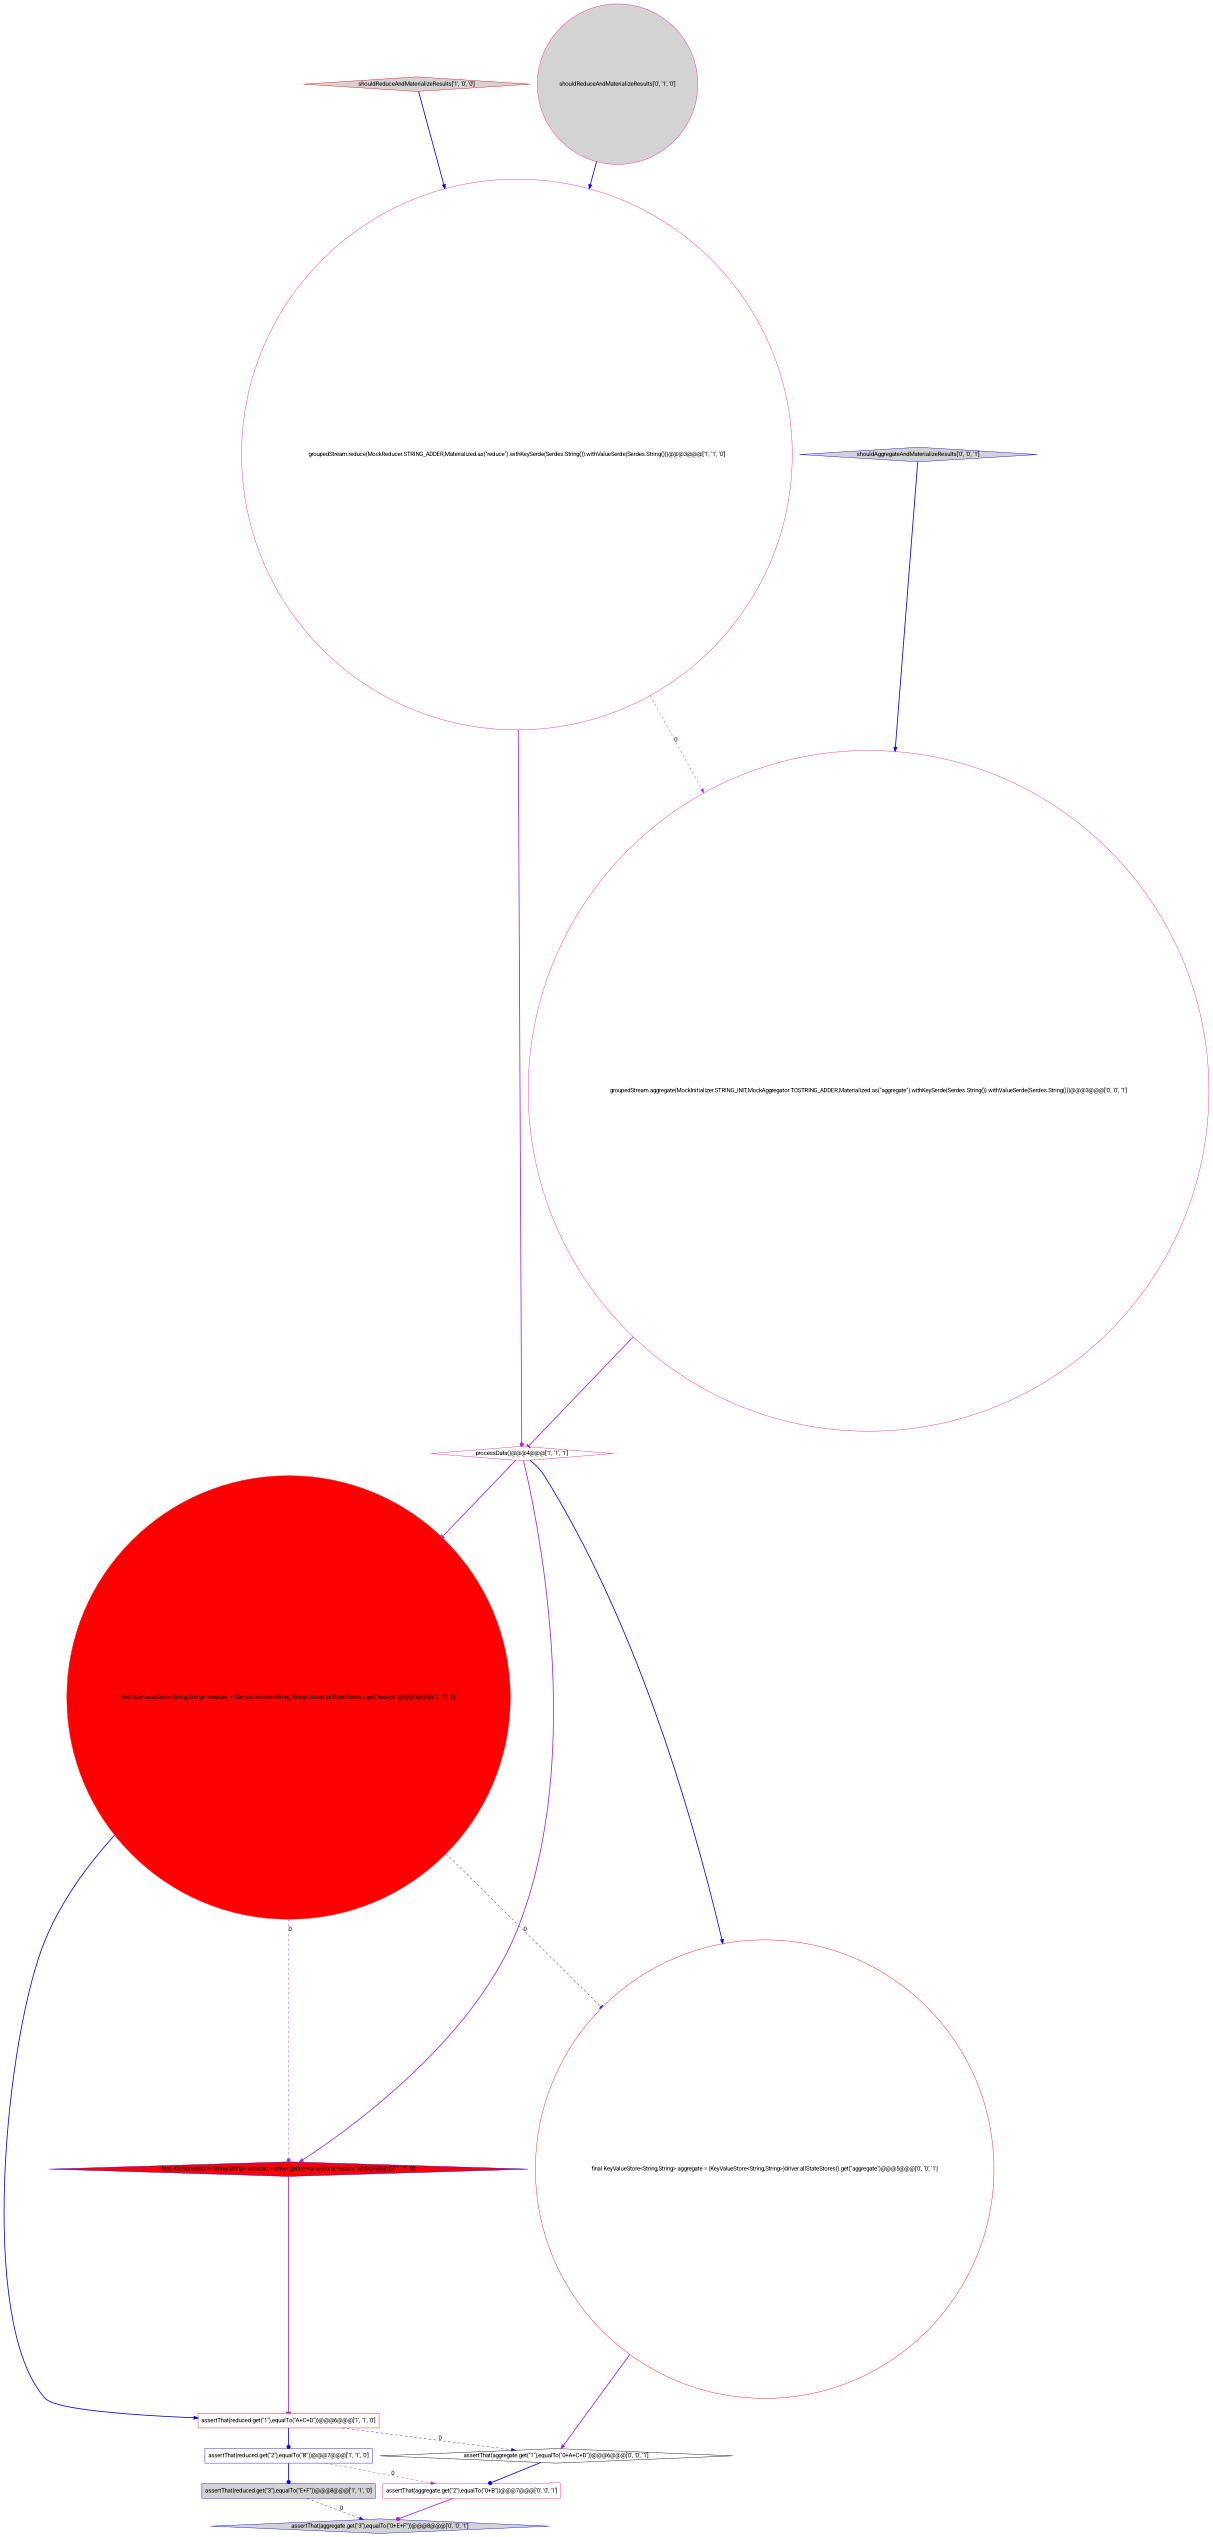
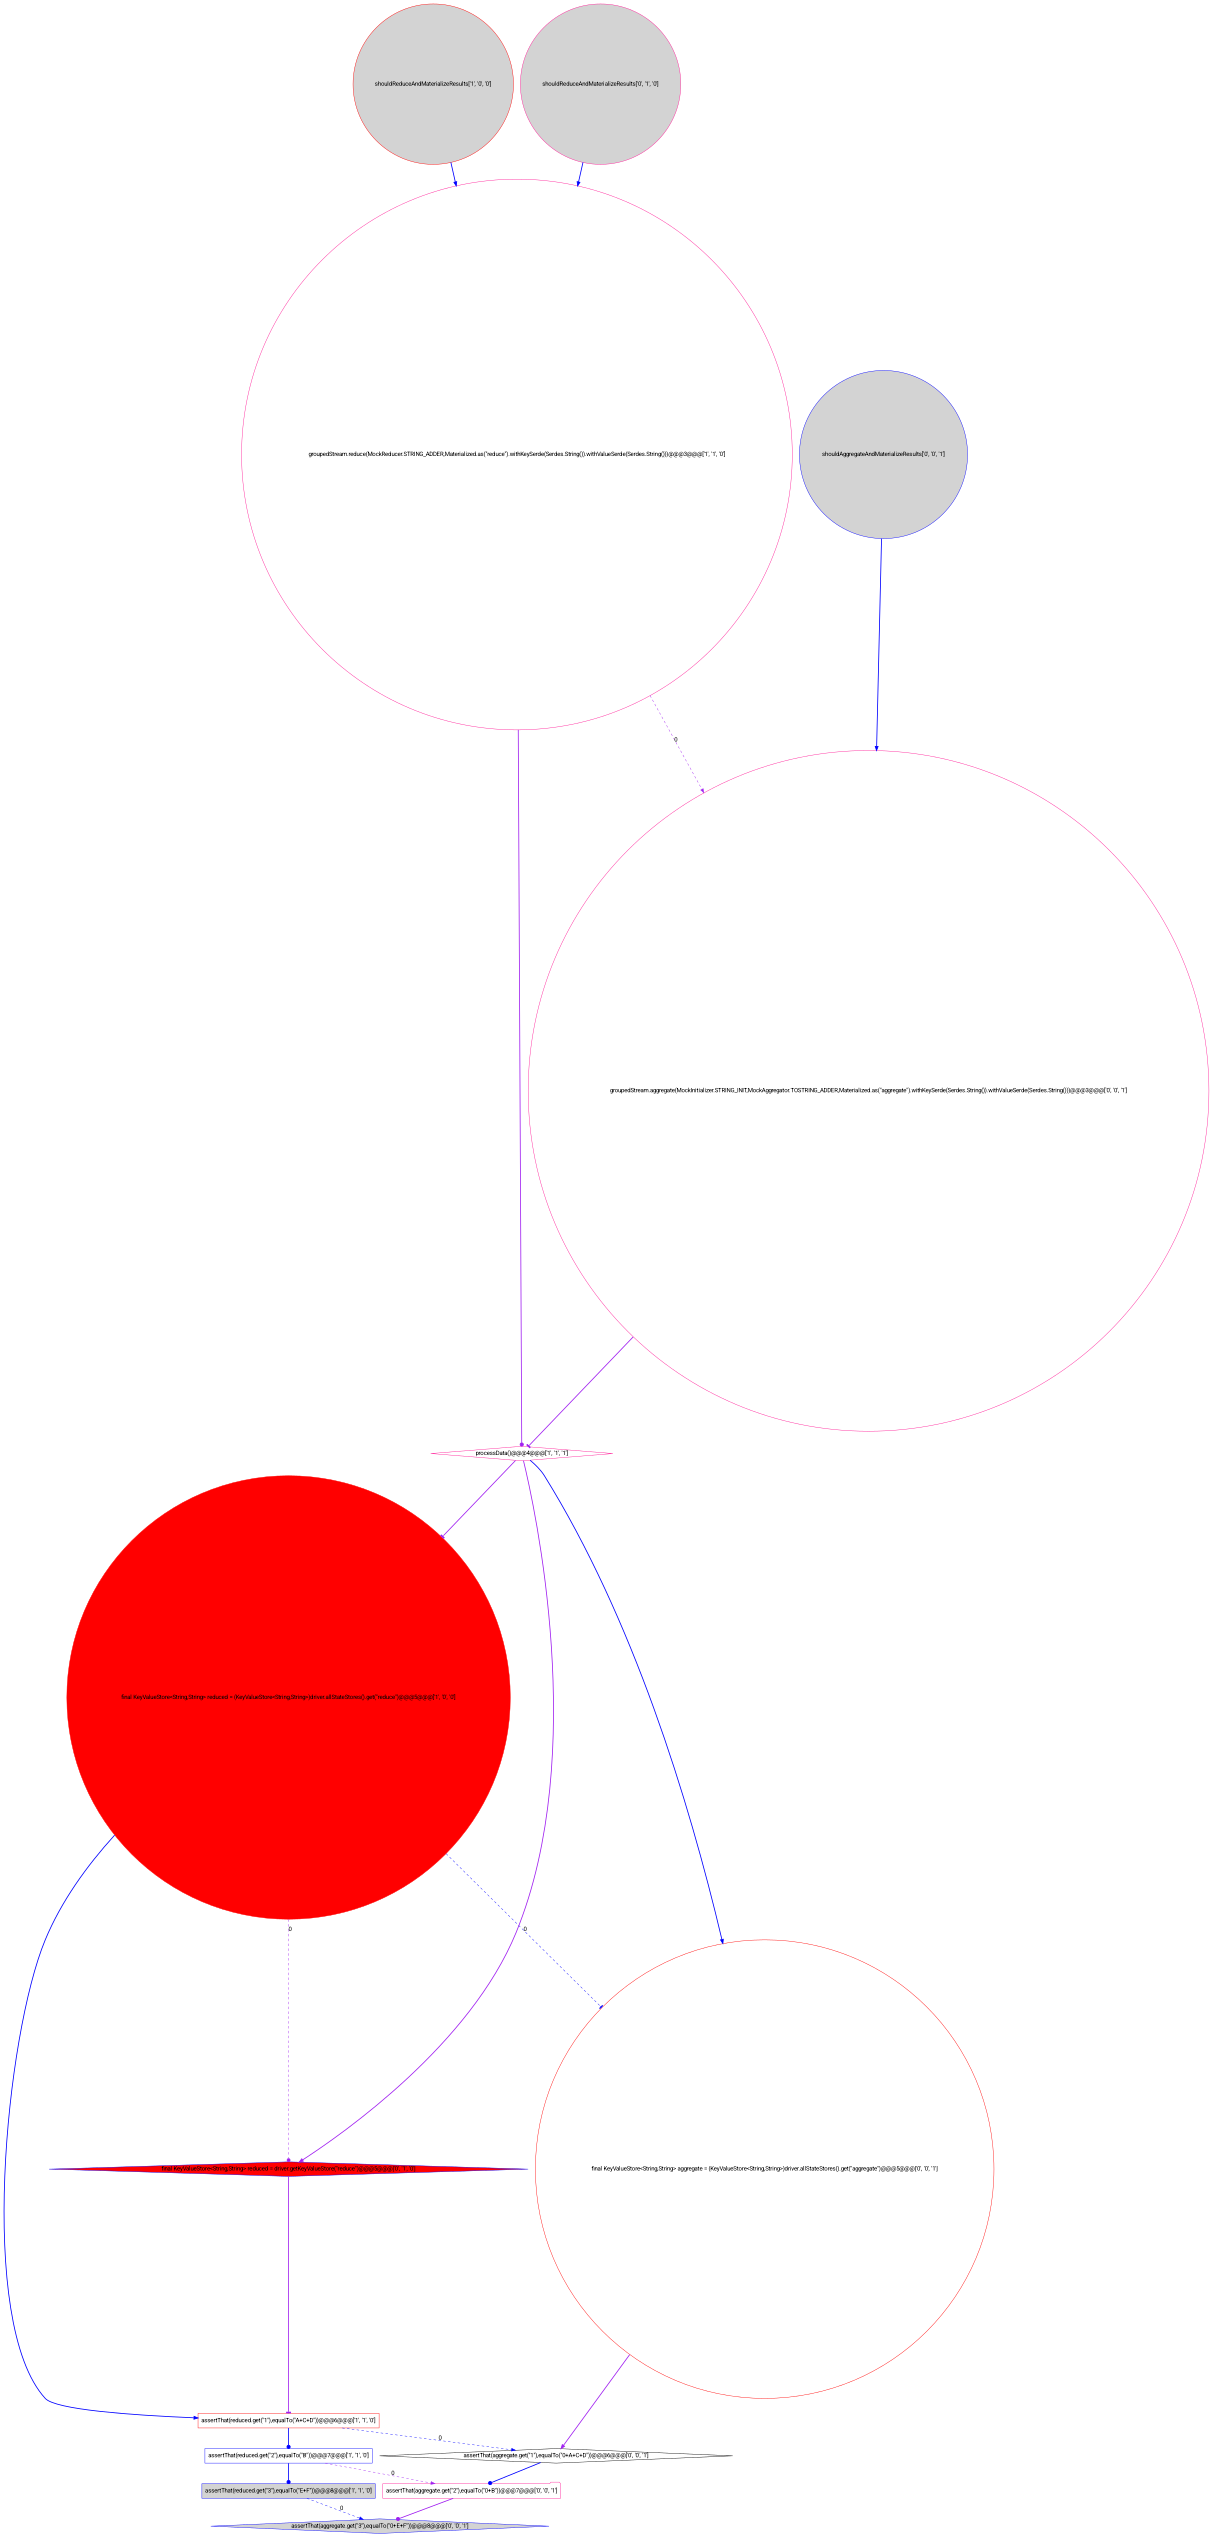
(417, 84) -> (433, 84)
(918, 455) -> (884, 455)
